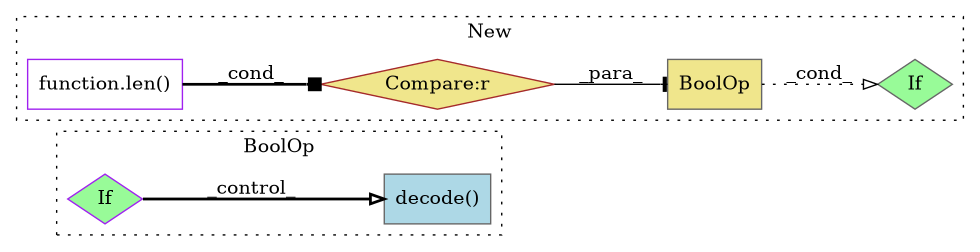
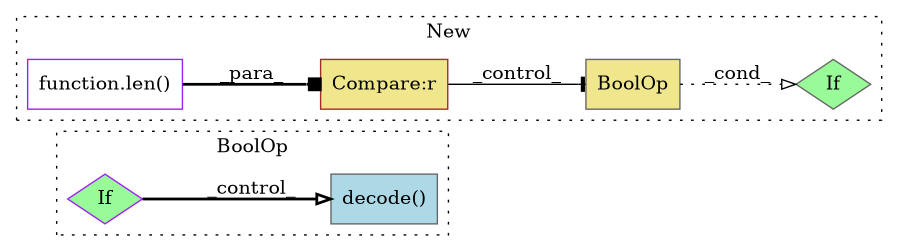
(252, 74) -> (252, 74)
(611, 74) -> (517, 74)
(437, 84) -> (384, 84)
